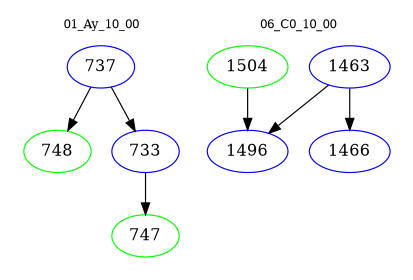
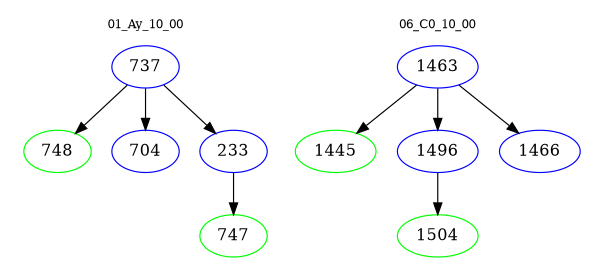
(248, 103) -> (438, 188)
(146, 151) -> (234, 151)
none -> (146, 151)
none -> (336, 151)
